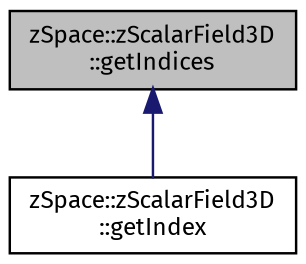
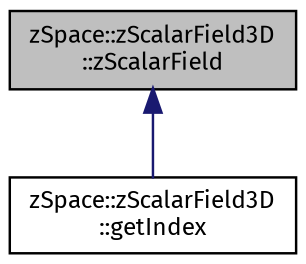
(153, 50) -> (153, 50)
